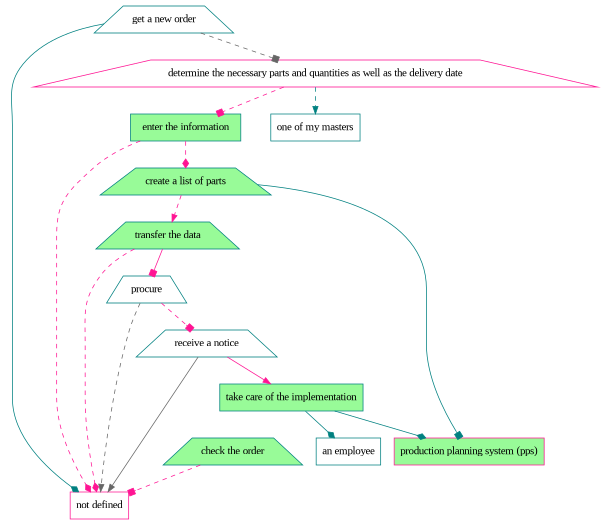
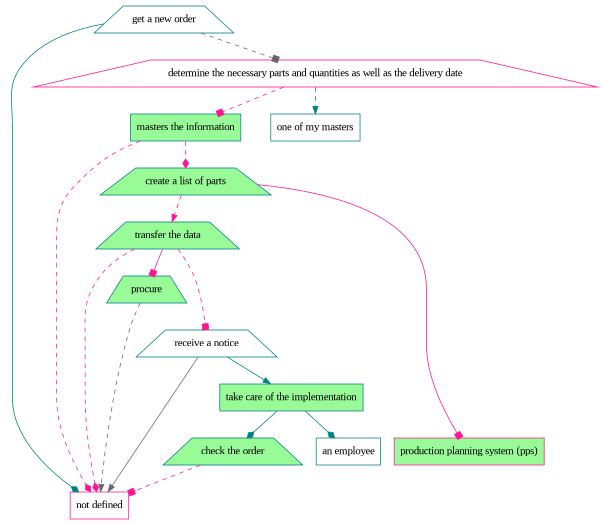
(186, 128) -> (186, 128)
(418, 256) -> (418, 256)
(147, 290) -> (147, 290)
(174, 314) -> (197, 284)
(246, 368) -> (246, 368)
(376, 423) -> (265, 422)
